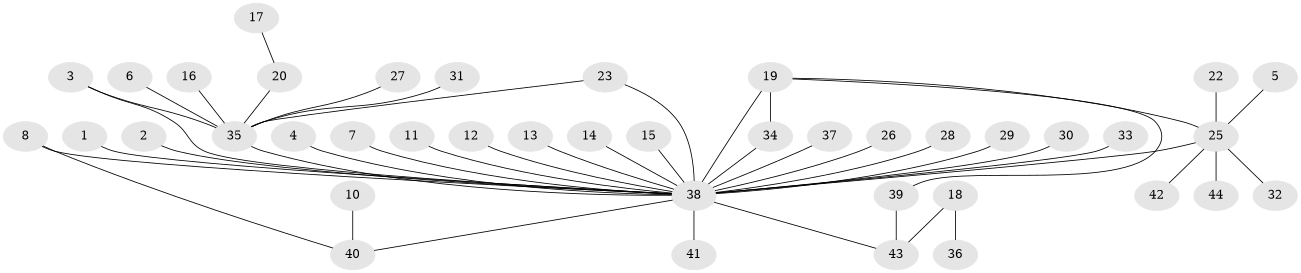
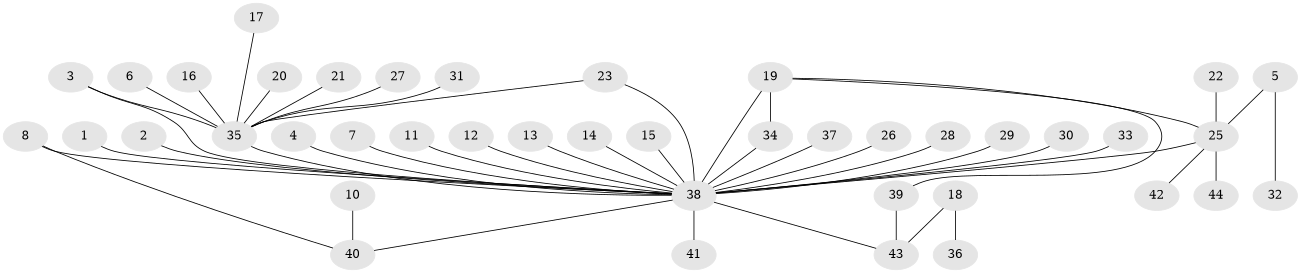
(268, 48) -> (245, 77)
none -> (339, 77)
(1246, 166) -> (1275, 136)
